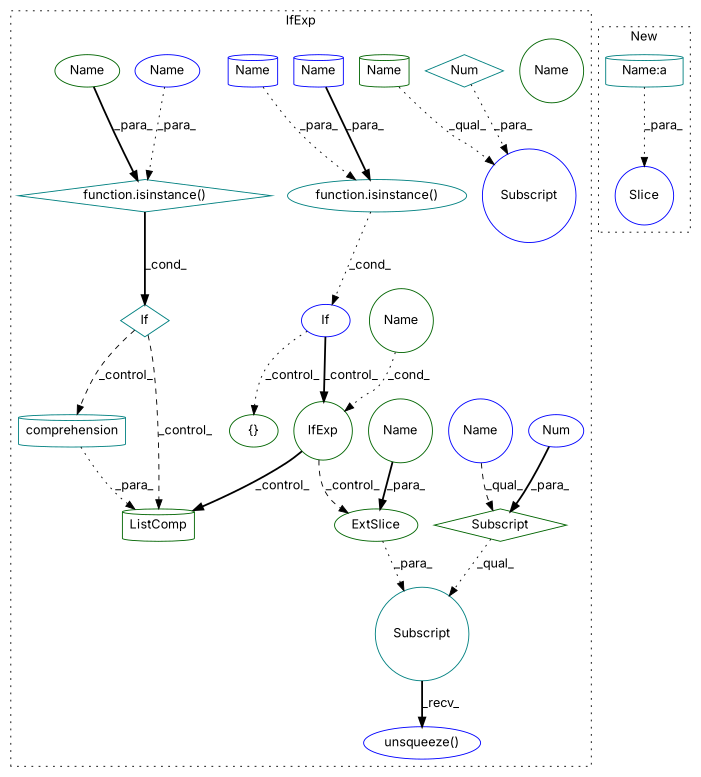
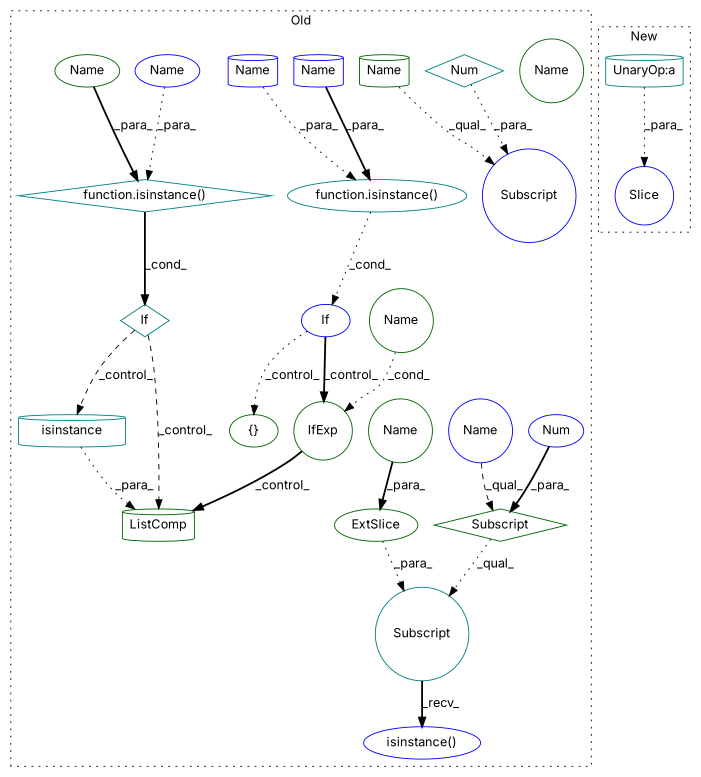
(301, 21) -> (301, 21)
(644, 71) -> (644, 71)
(72, 431) -> (72, 431)
(323, 487) -> none
(422, 743) -> (422, 743)
